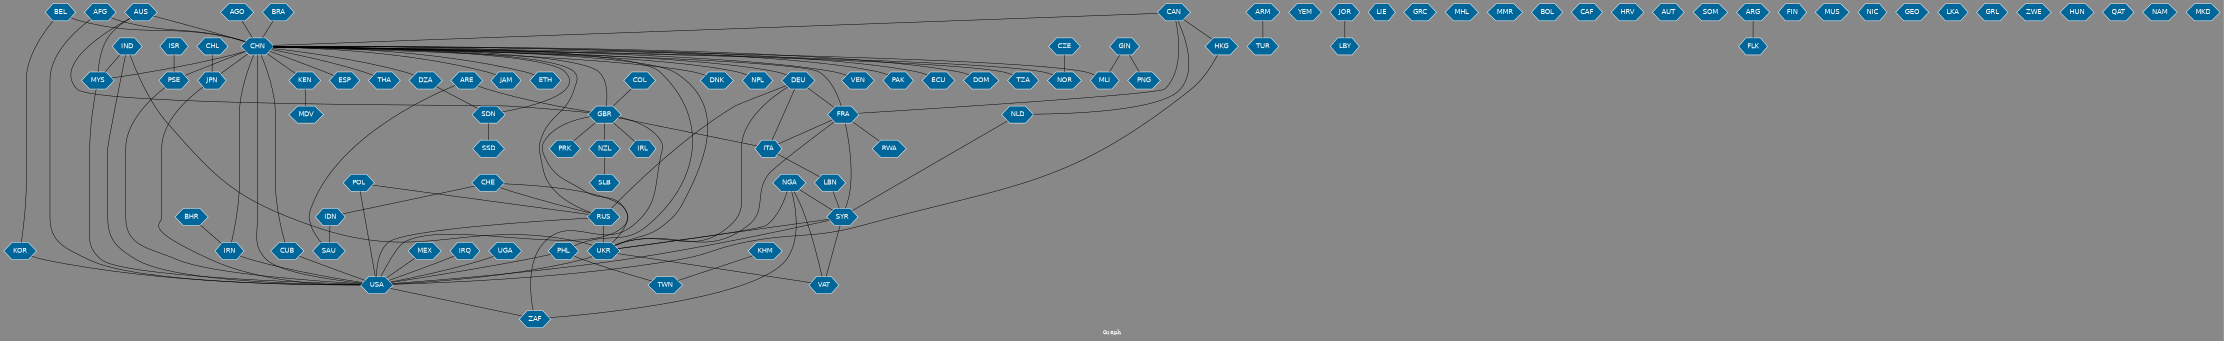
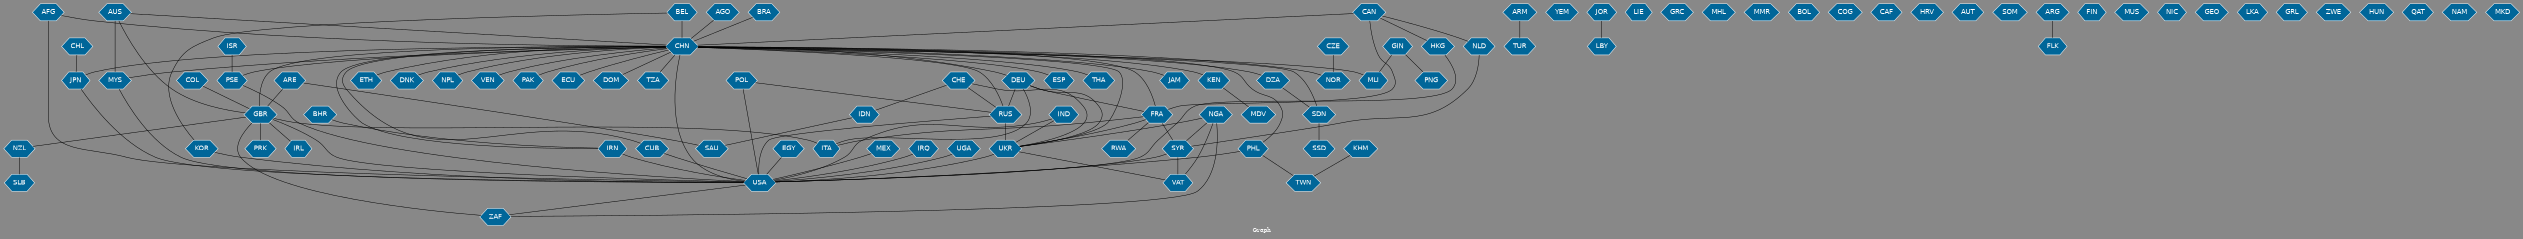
none -> (1845, 12)
(112, 64) -> none
none -> (789, 149)
(830, 183) -> none
(771, 227) -> none
